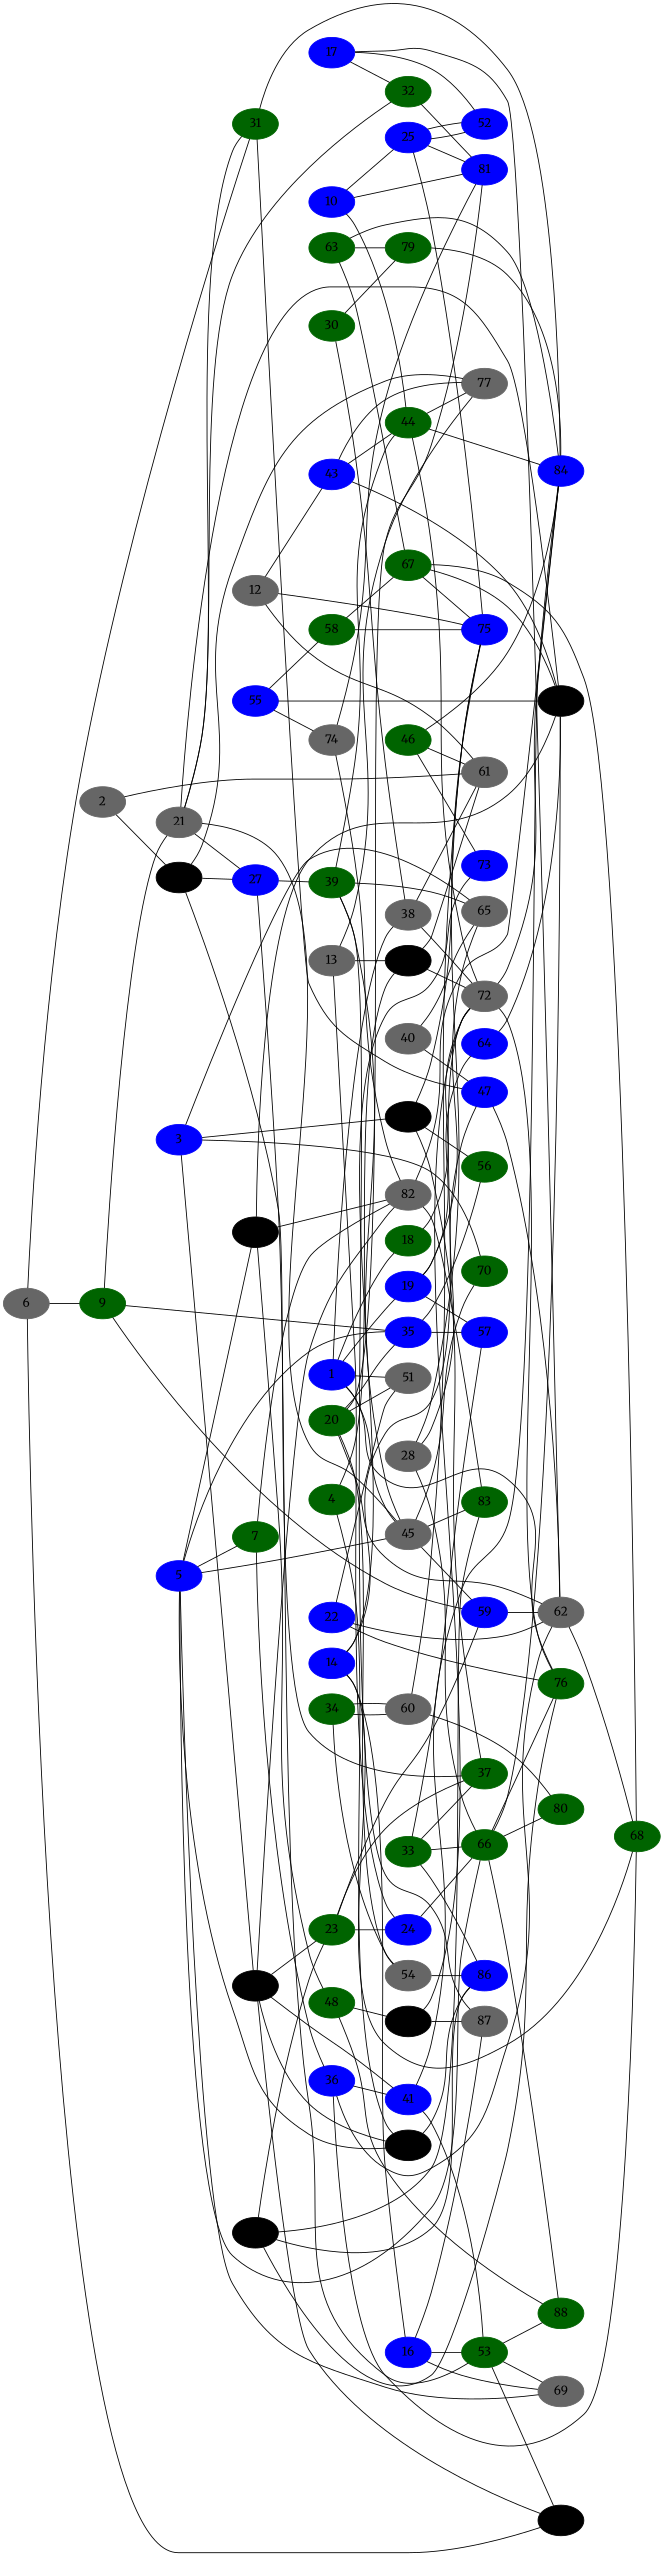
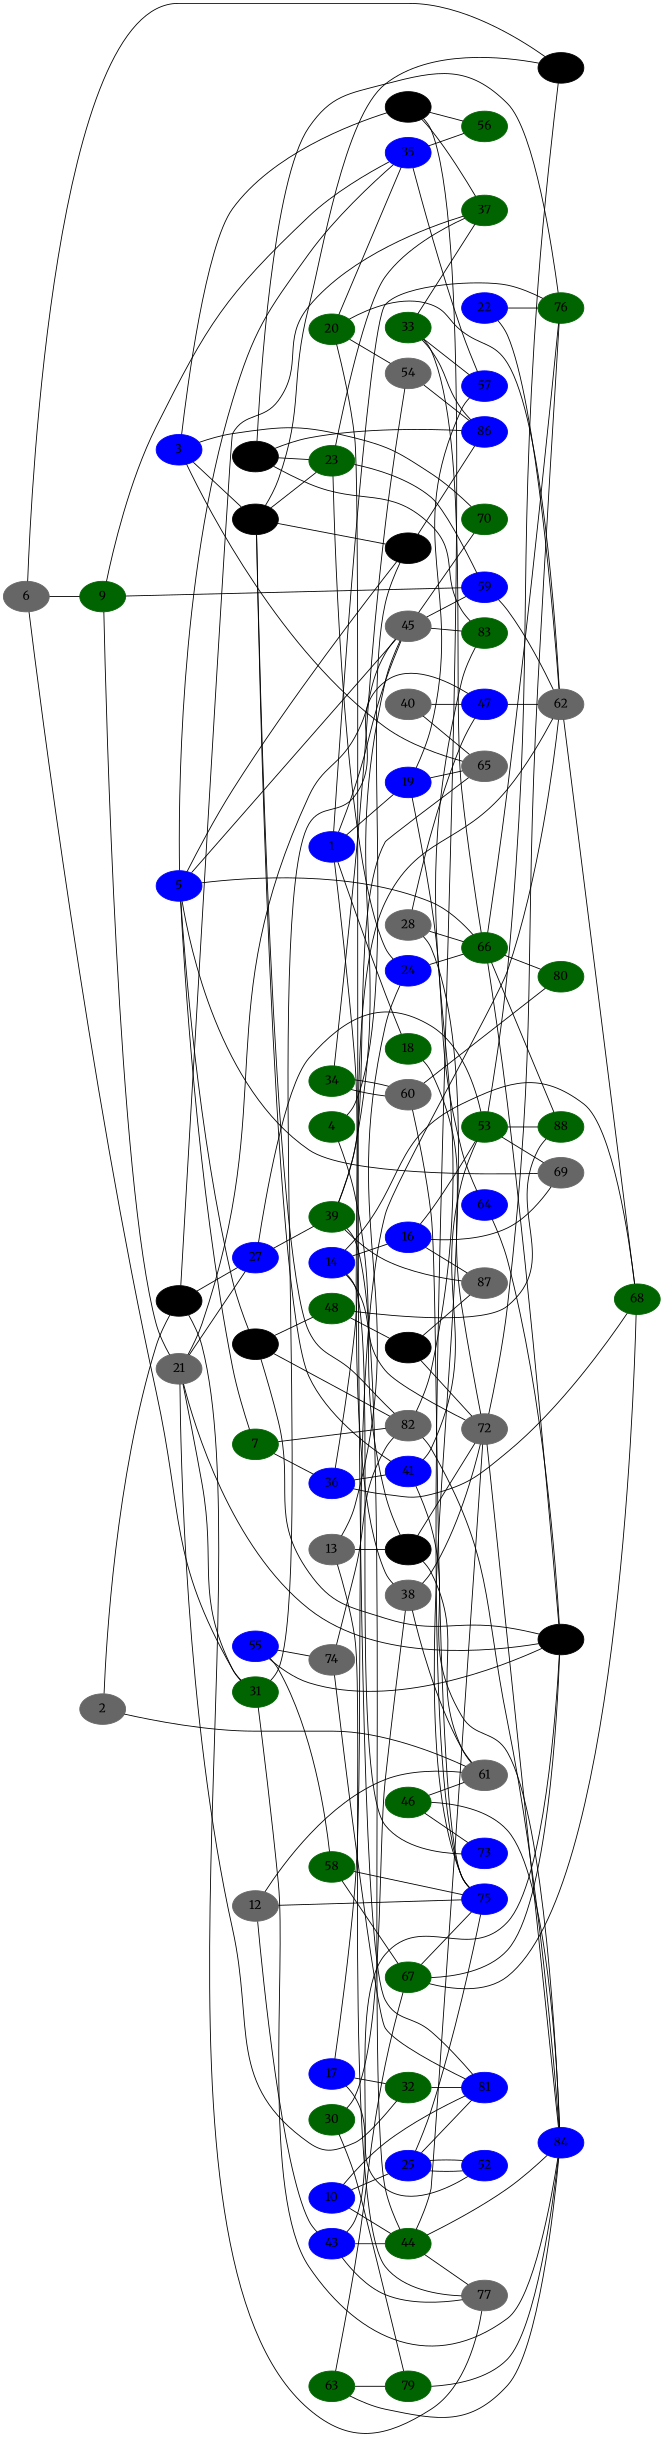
(408, 1378) -> none
